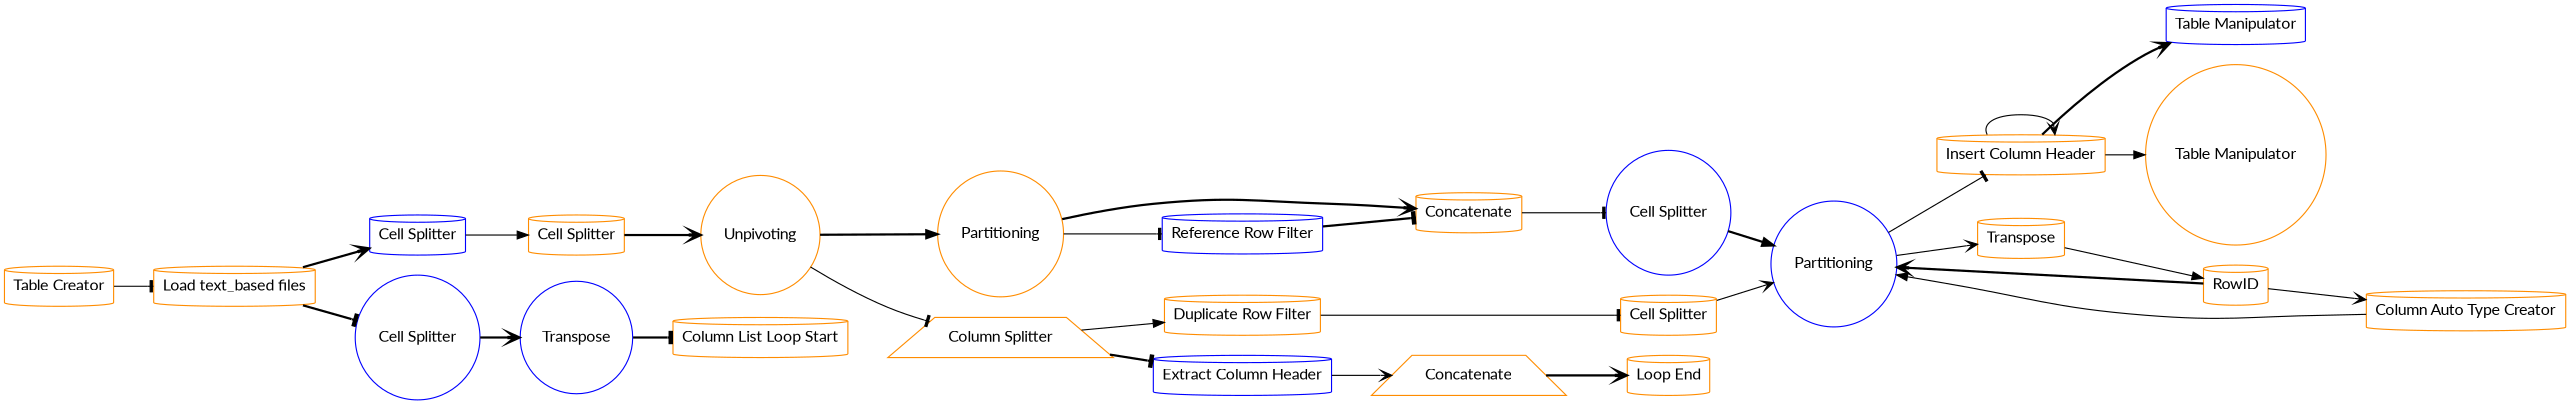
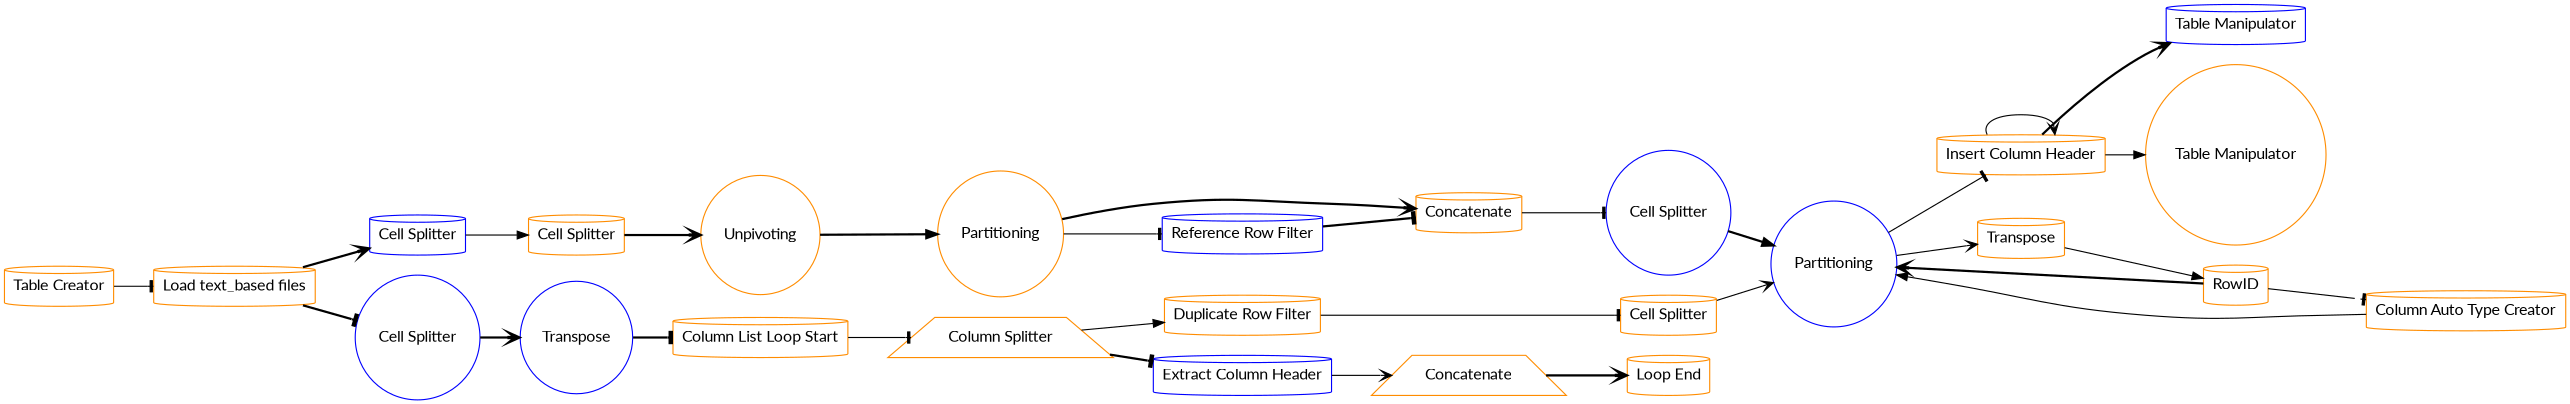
(2311, 294) -> (2311, 294)
(865, 297) -> (877, 338)
